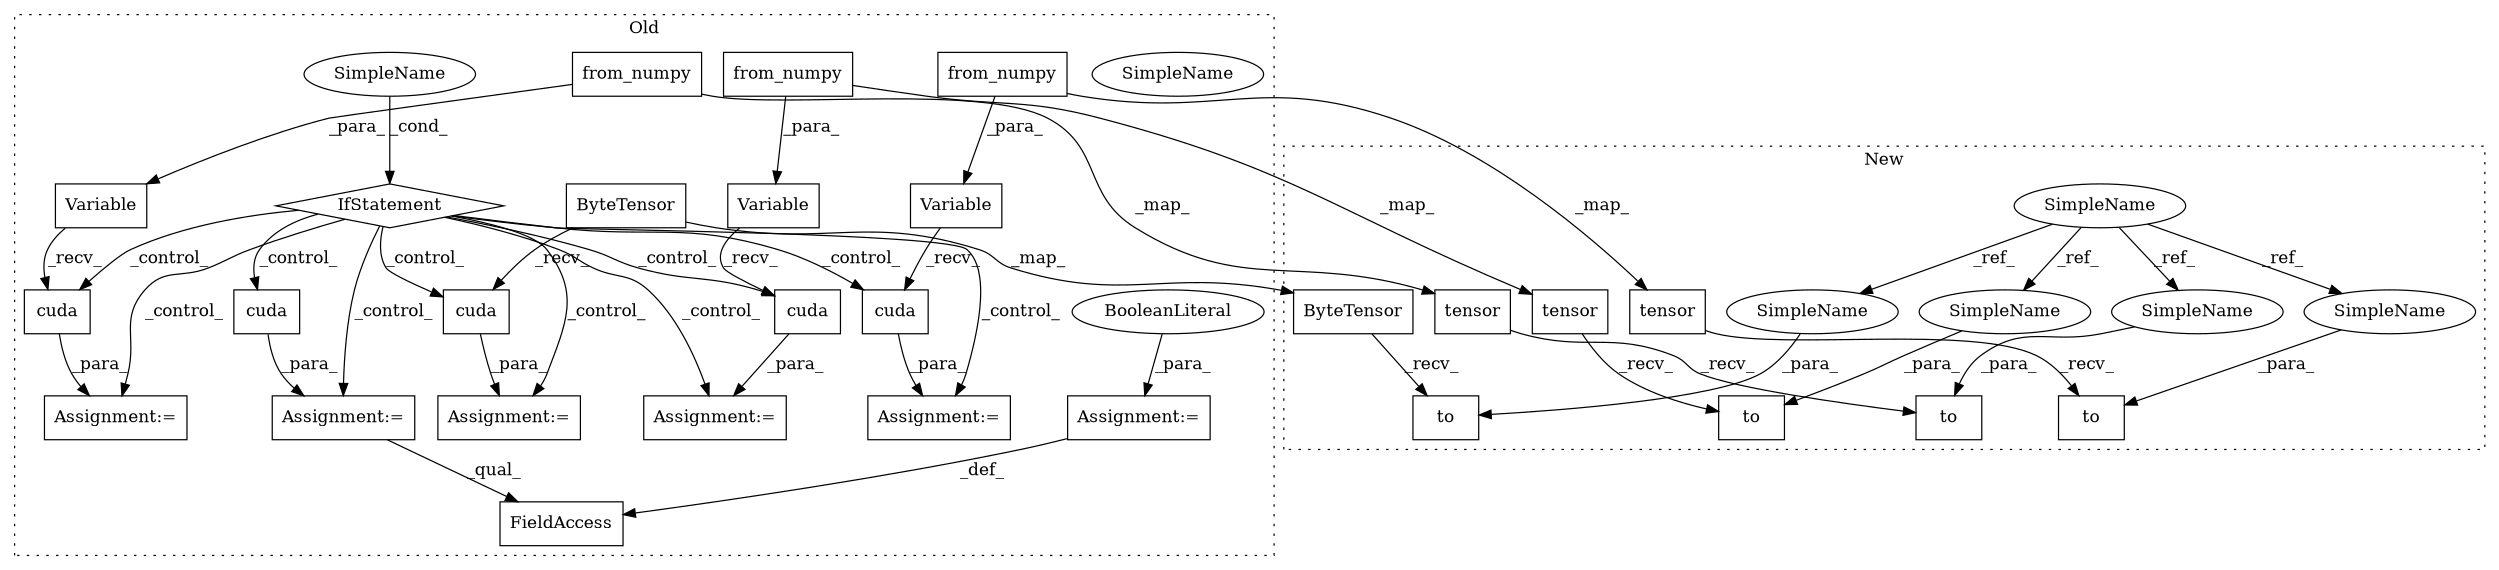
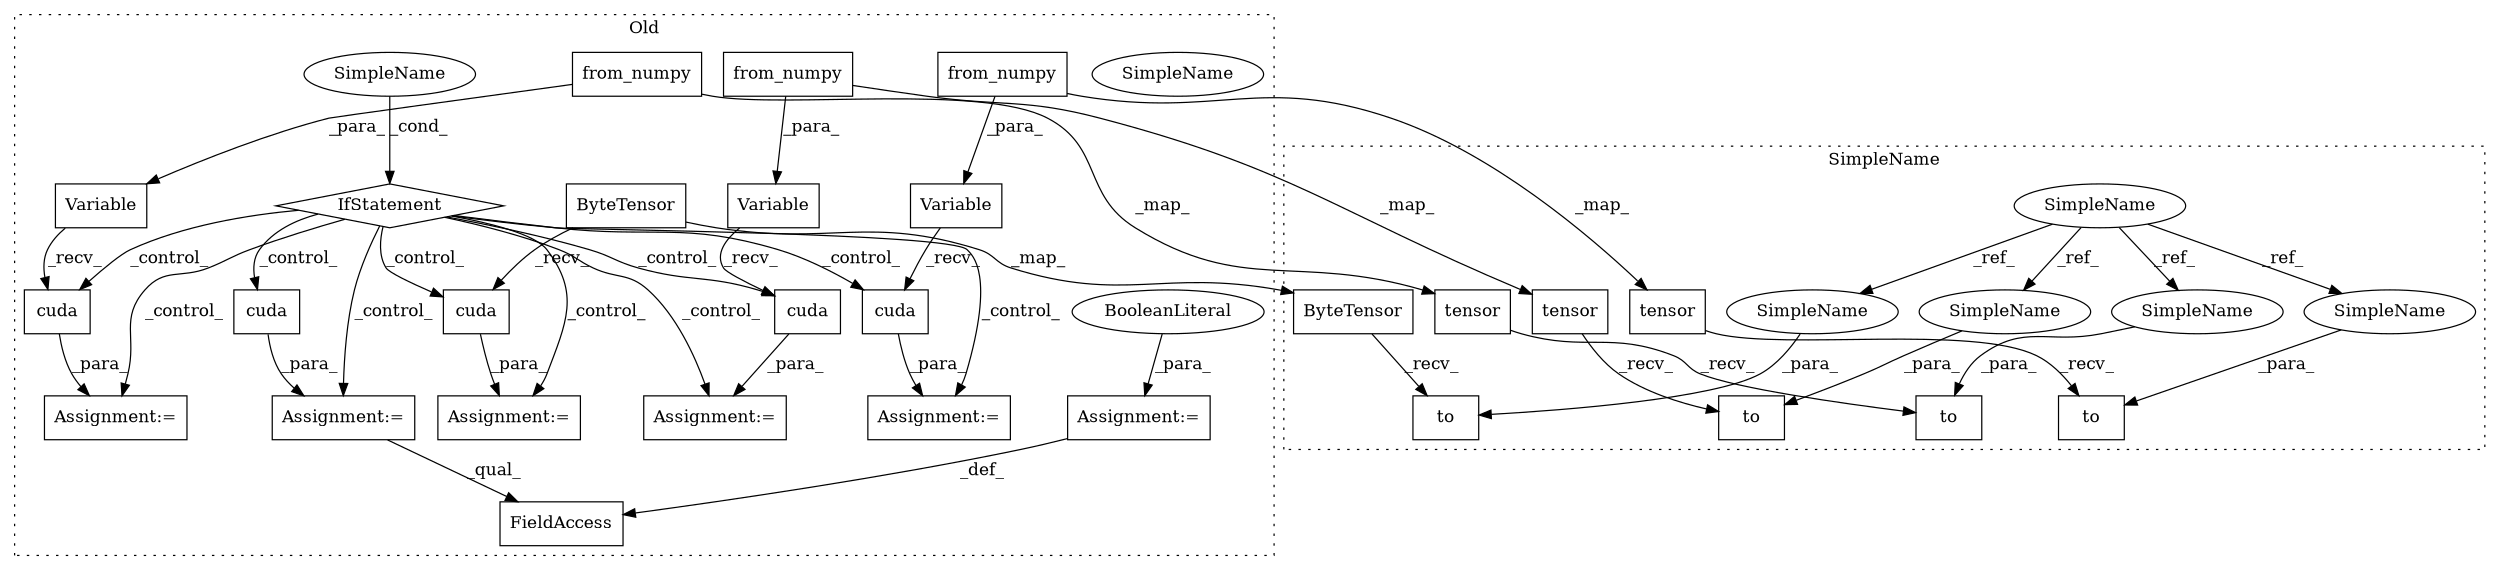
(1884, 160) -> (1884, 160)
